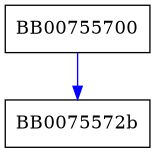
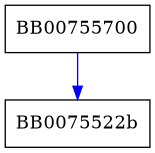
(78, 124) -> (78, 124)
